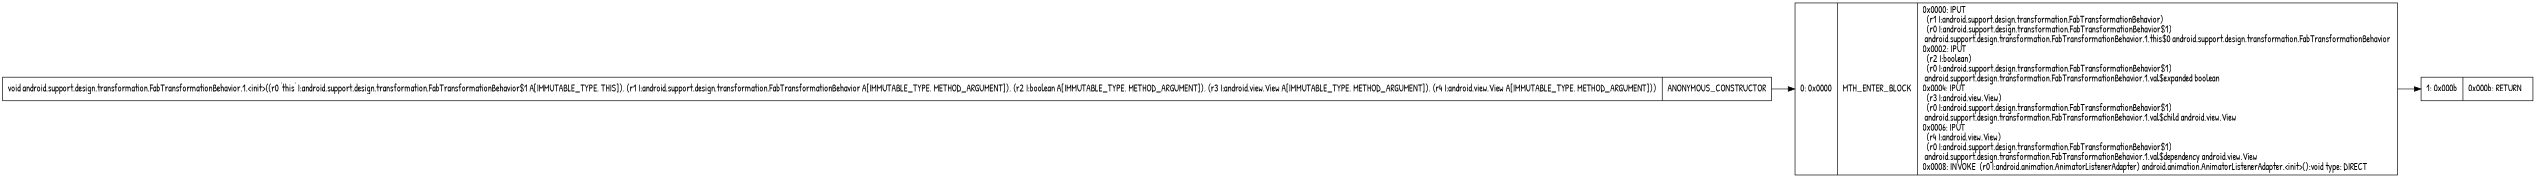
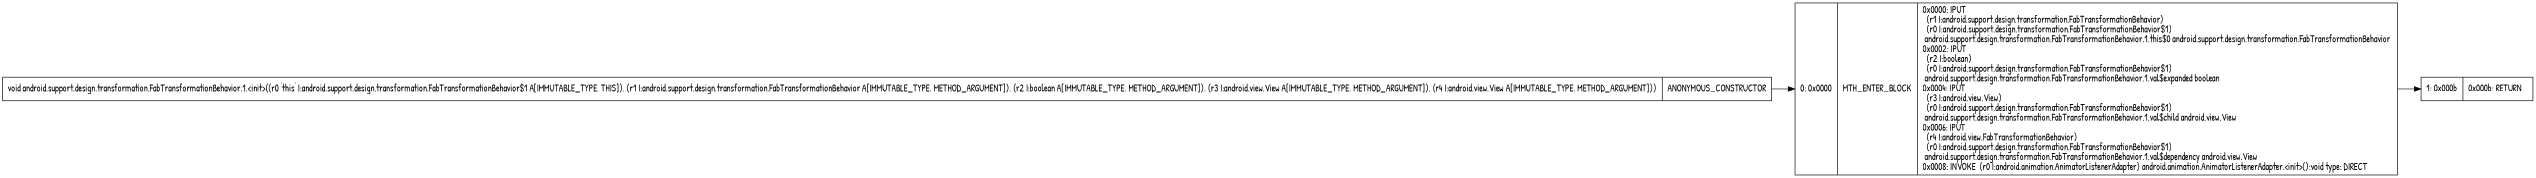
(1962, 138) -> (2000, 138)
